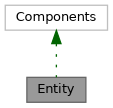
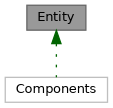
(56, 60) -> (56, 60)
